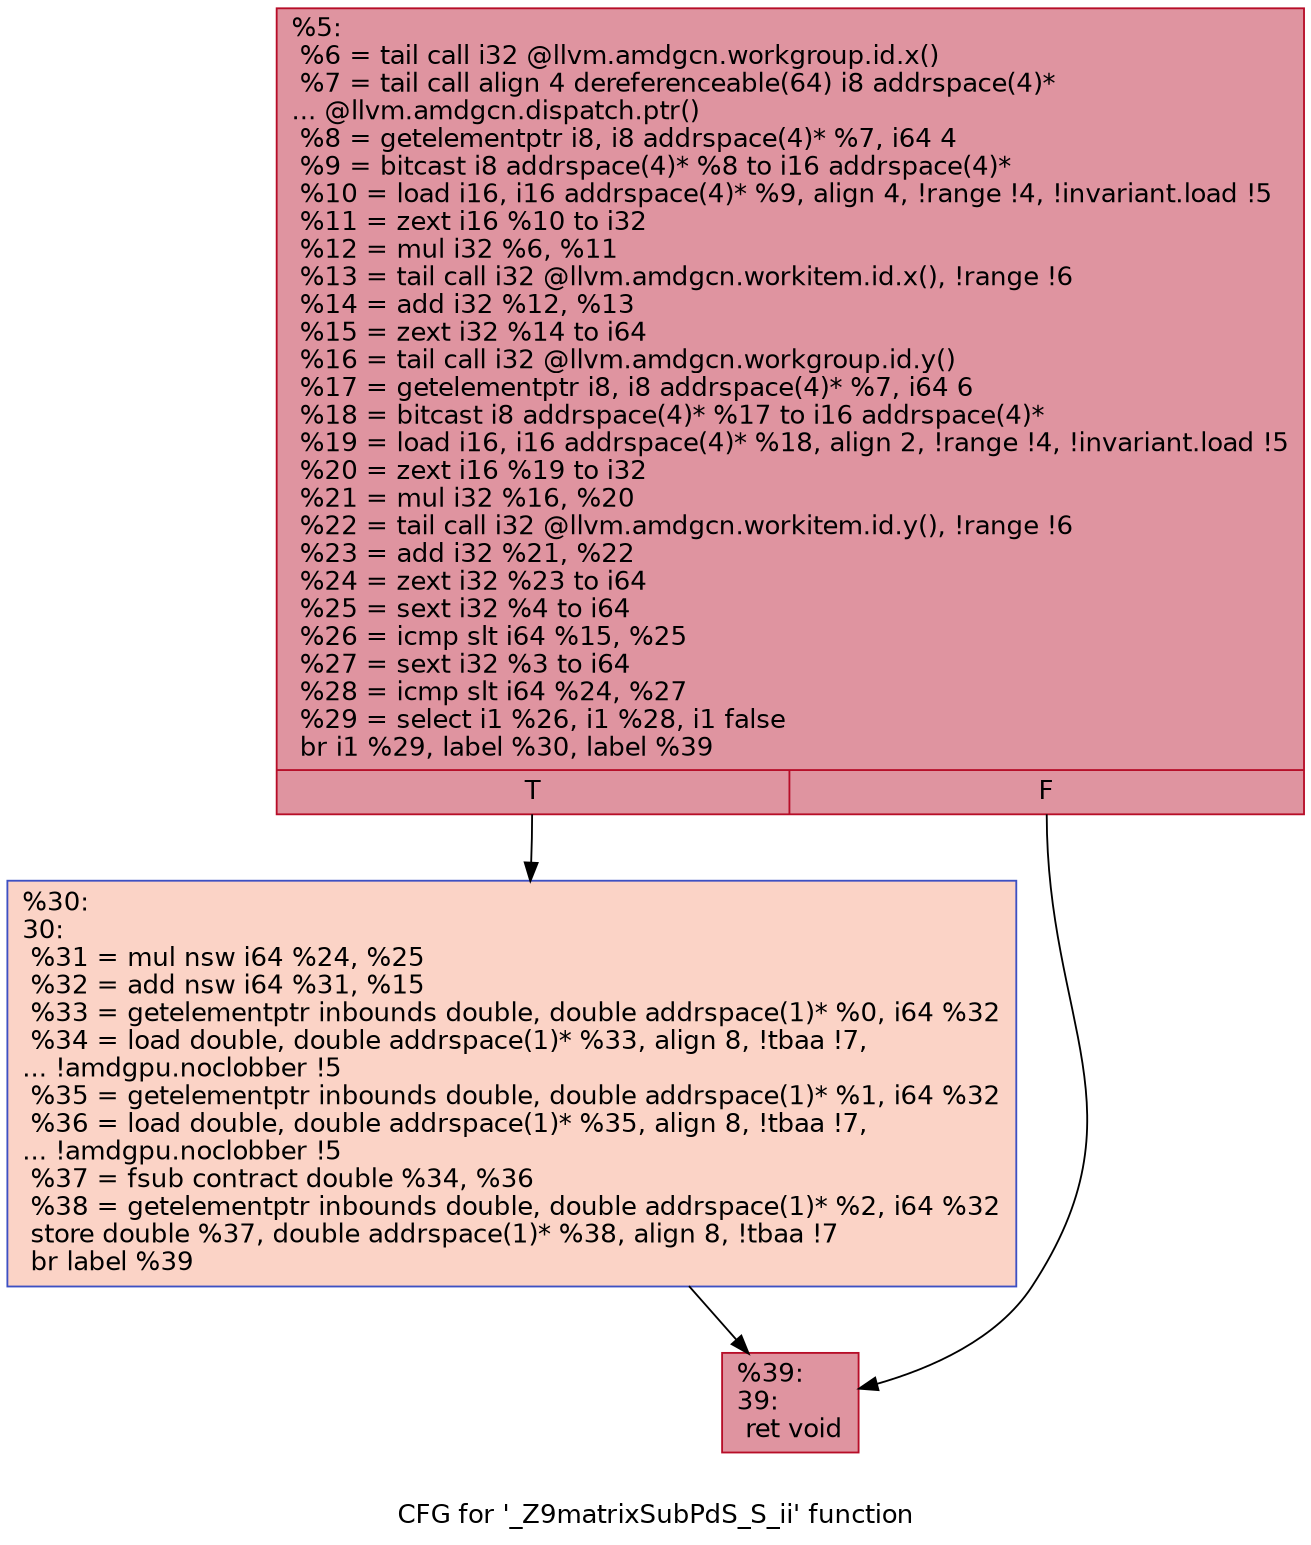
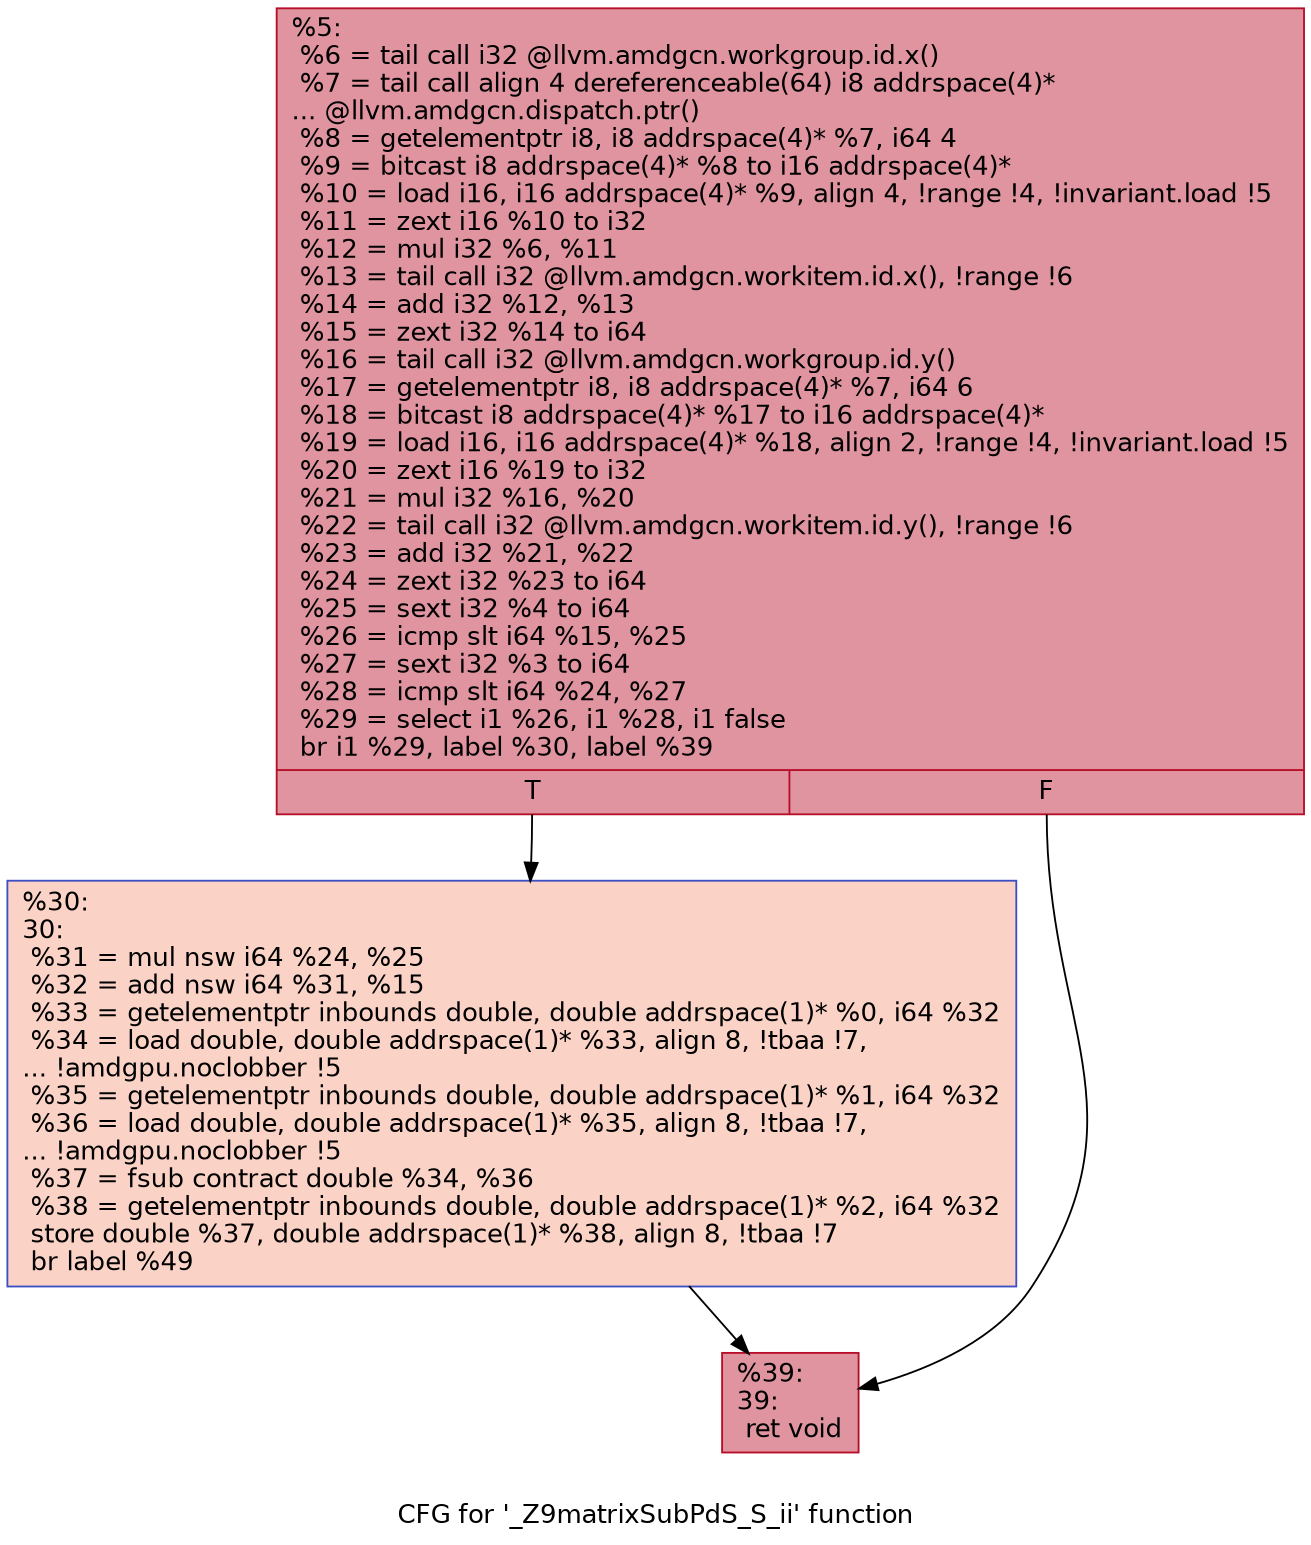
(109, 1263) -> (109, 1263)
